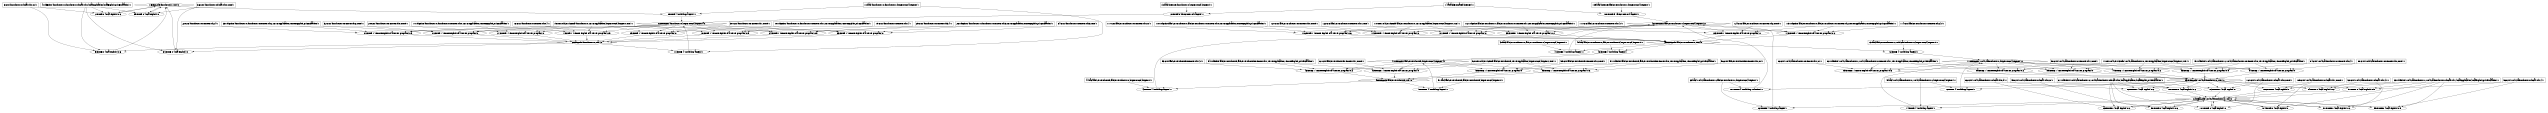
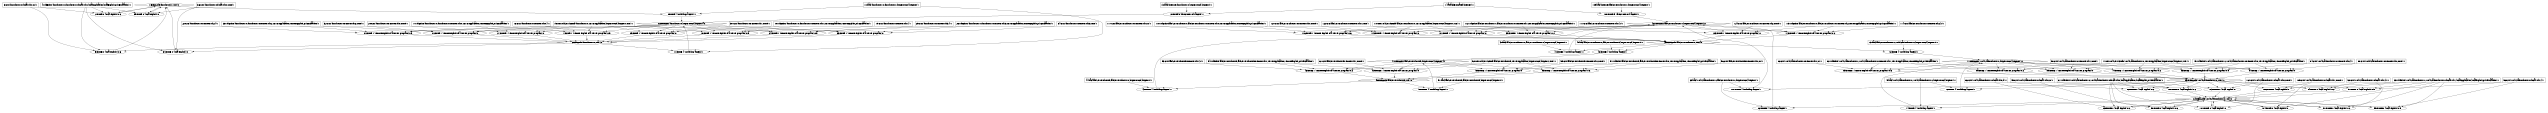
(1746, 90) -> (1746, 90)
